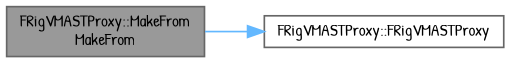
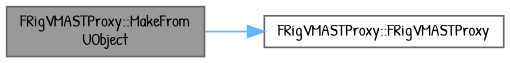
(106, 32) -> (106, 32)
